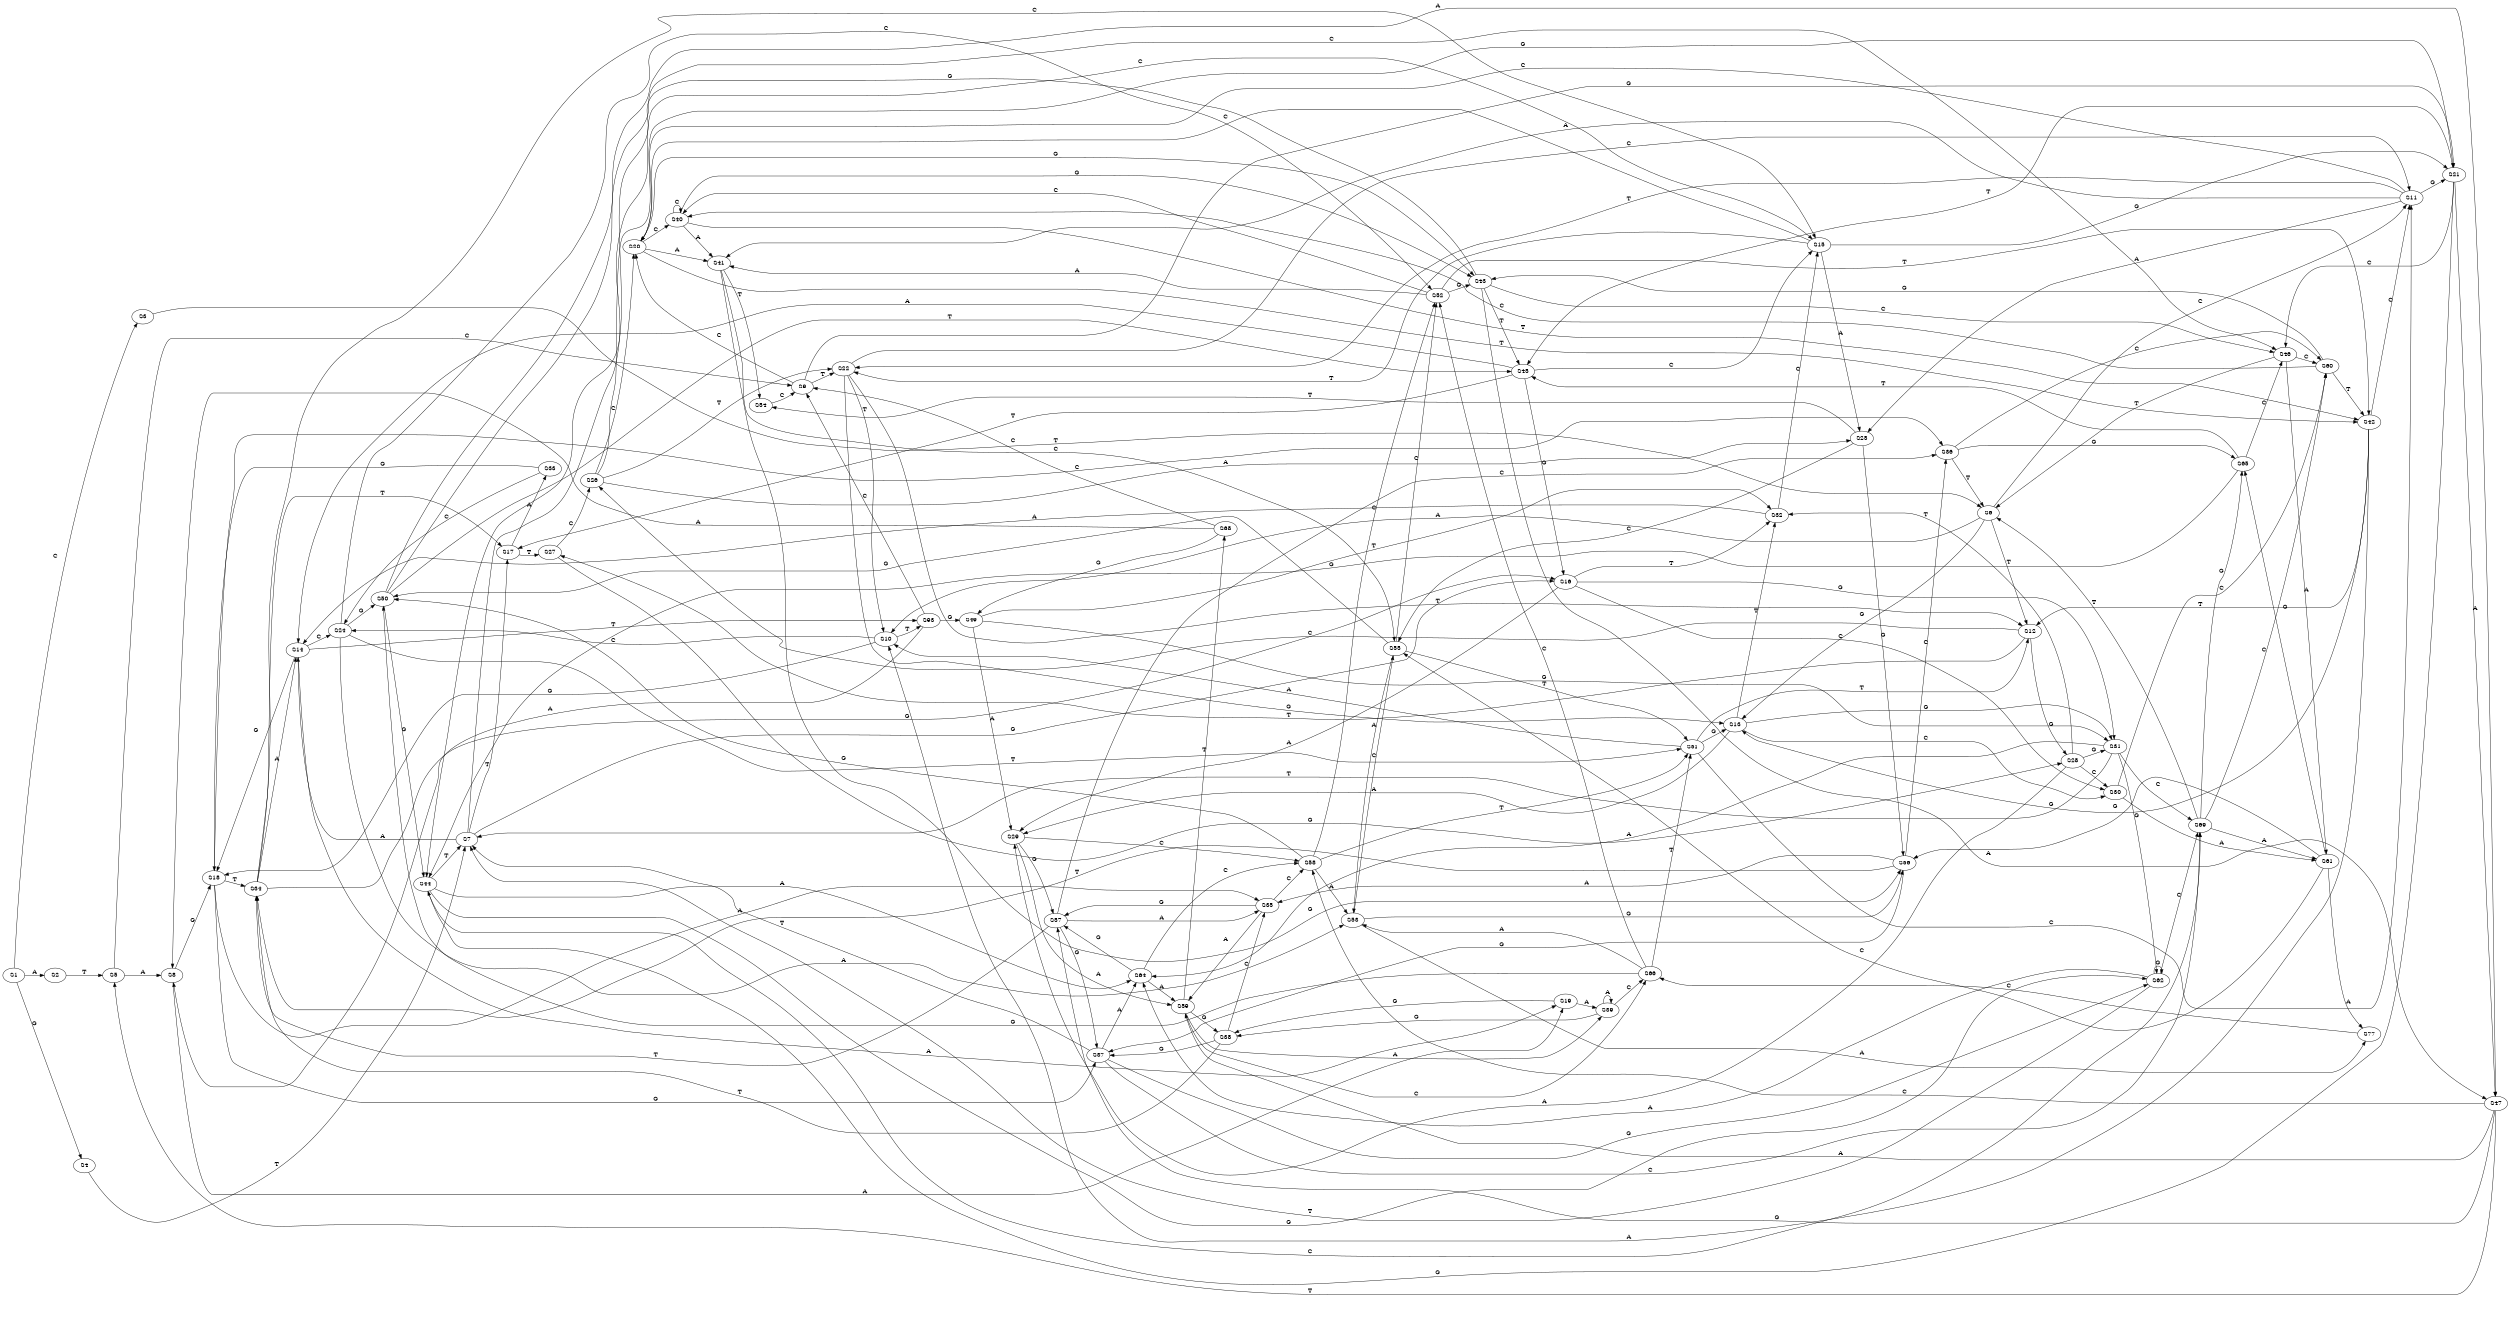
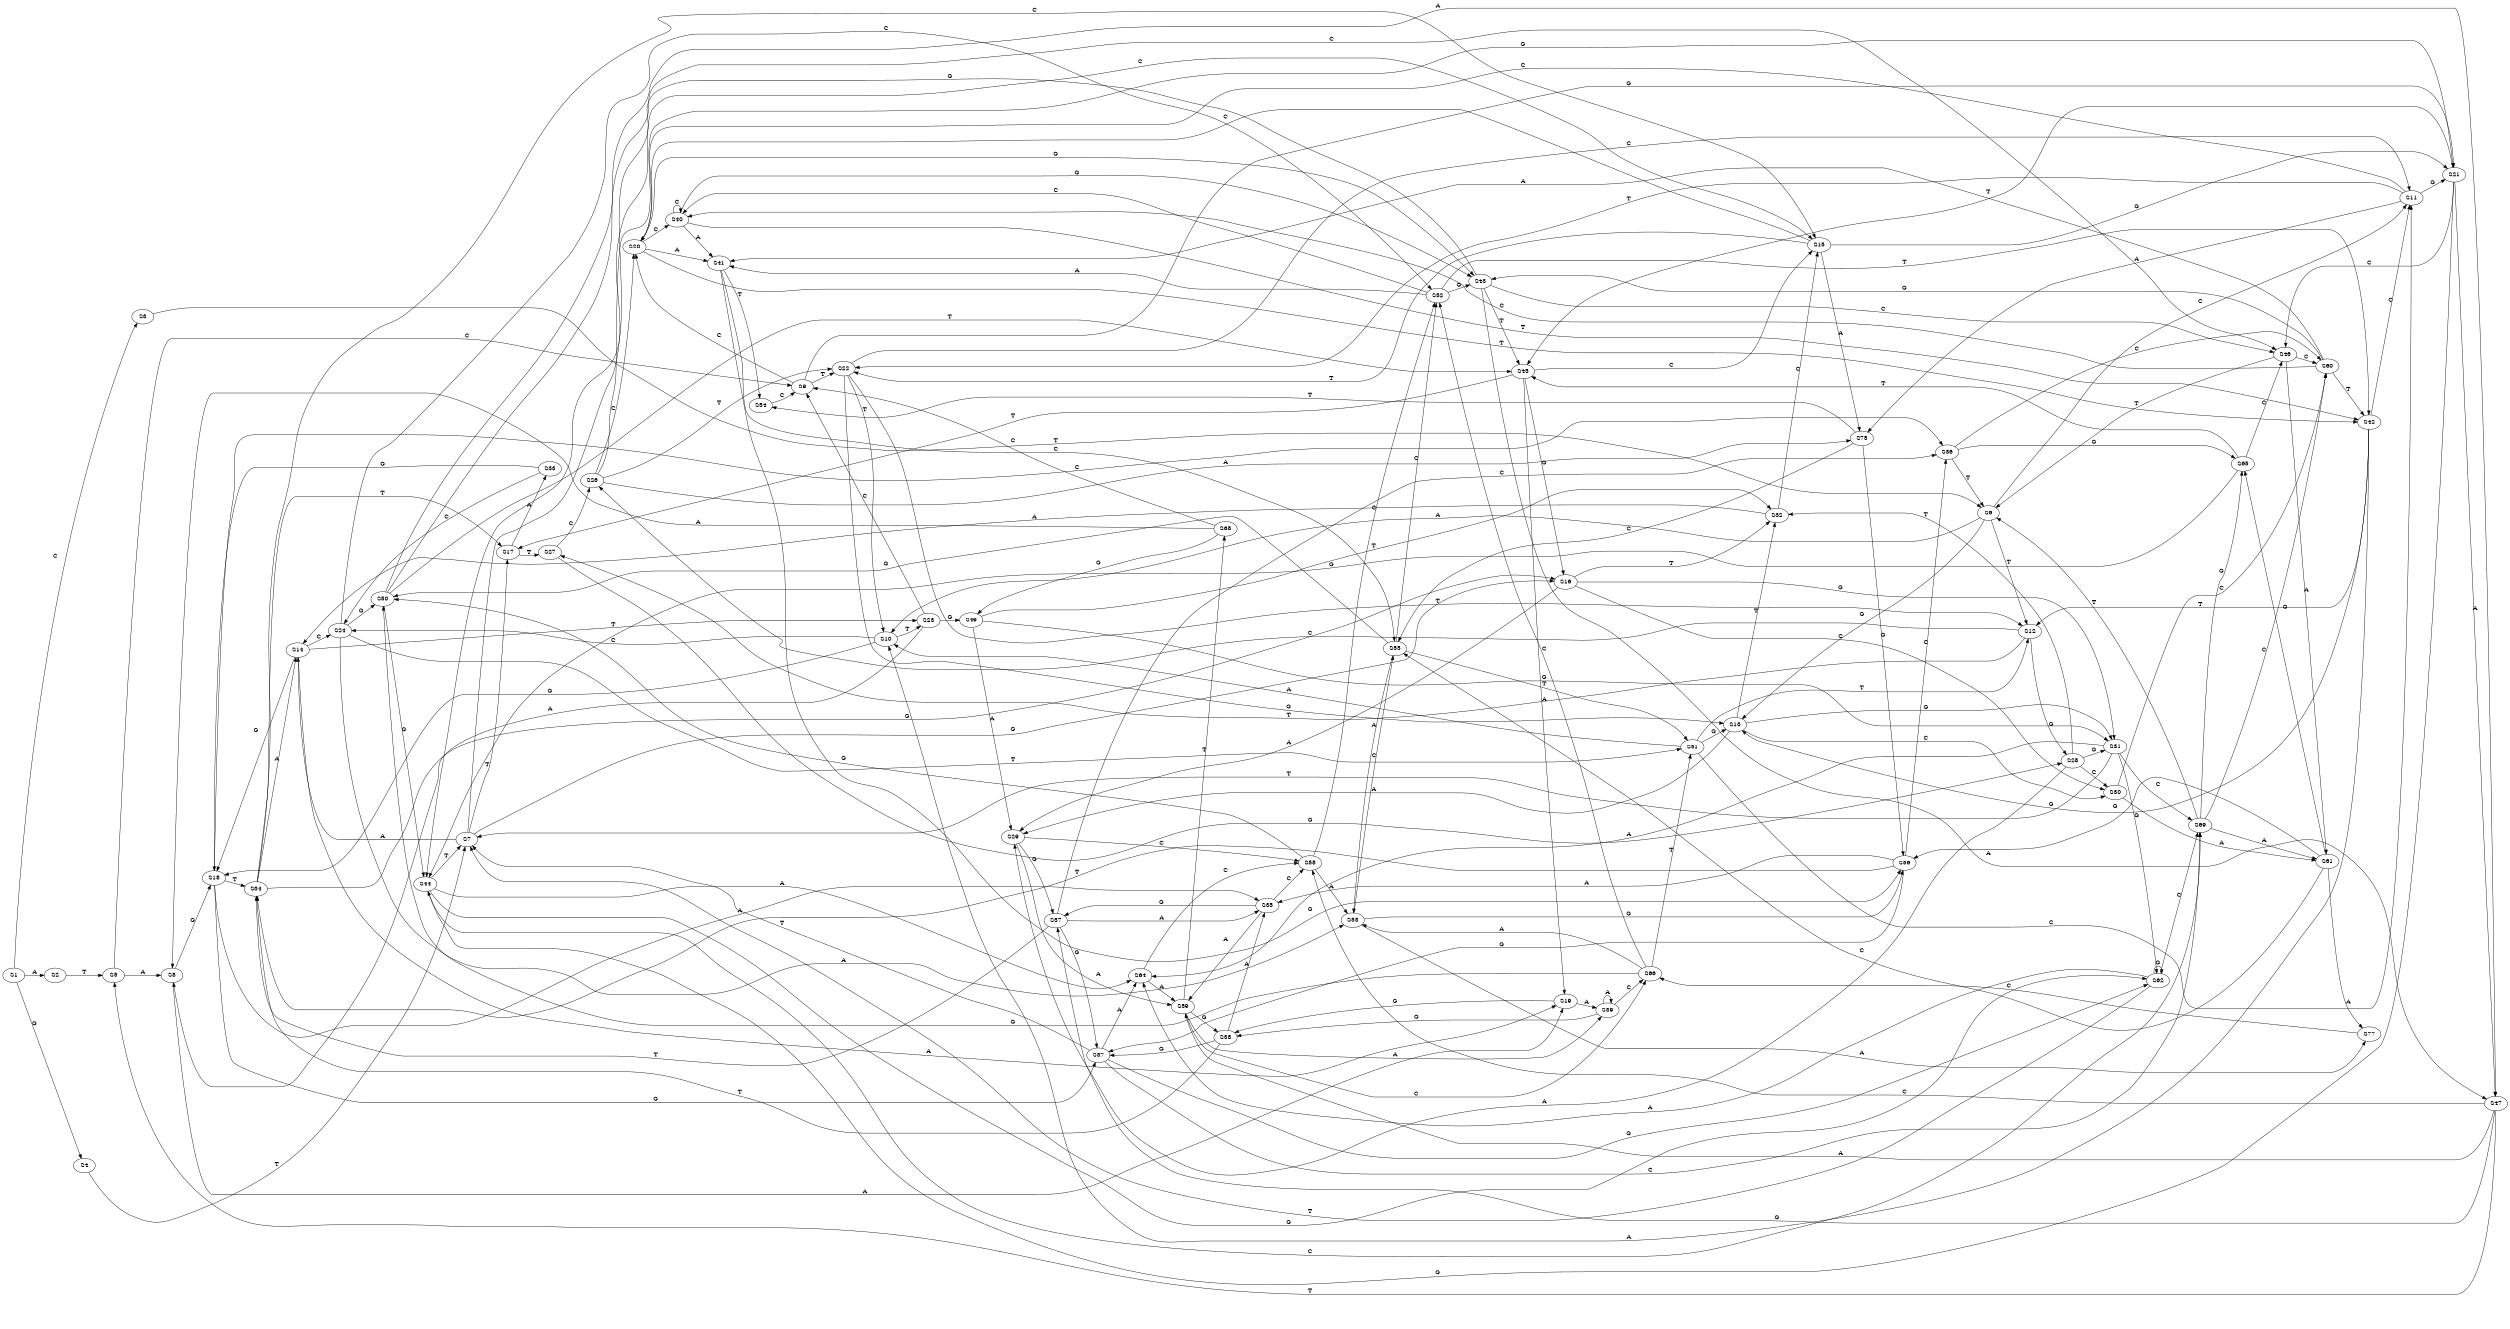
(1563, 130) -> (1551, 185)
(818, 305) -> (1540, 669)
(1862, 438) -> (1862, 438)
(929, 620) -> (929, 620)
(1505, 811) -> none
(1100, 949) -> none
(1246, 964) -> (1246, 964)
